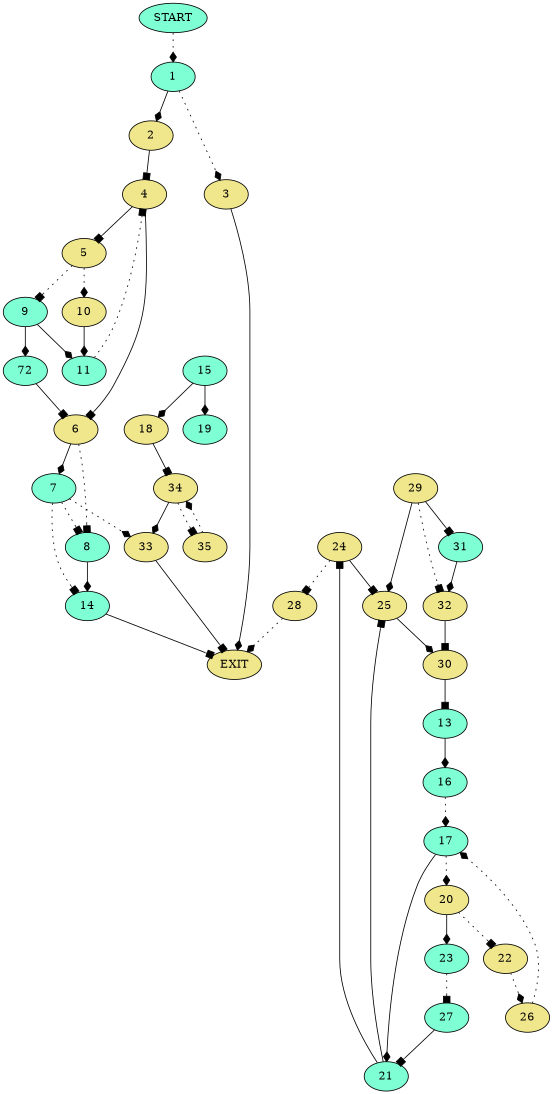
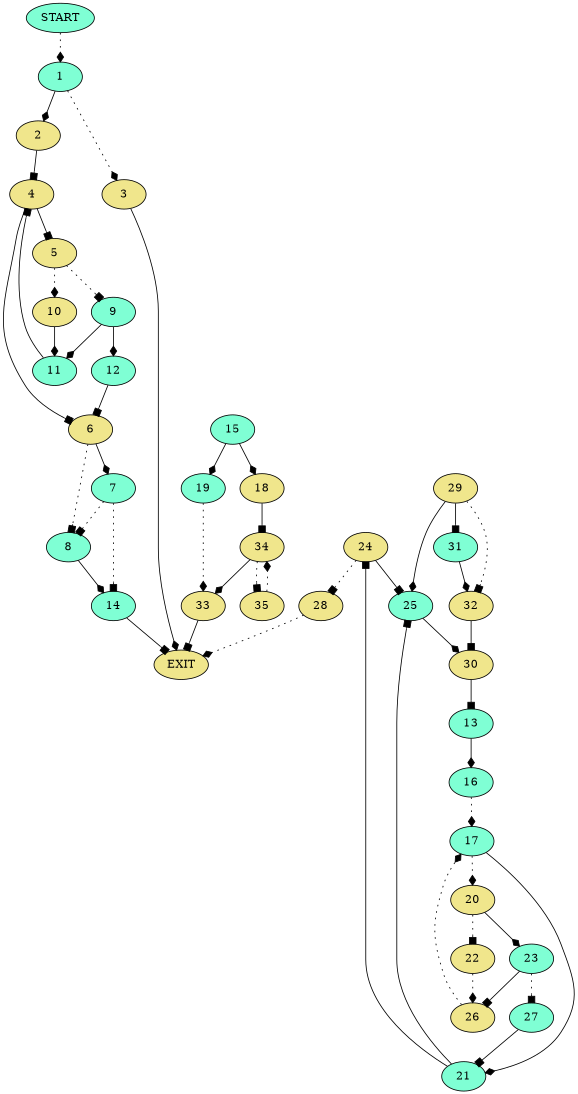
(126, 290) -> (19, 290)
(25, 371) -> (113, 371)
(96, 515) -> (203, 542)
(385, 606) -> (411, 606)
none -> (505, 985)
